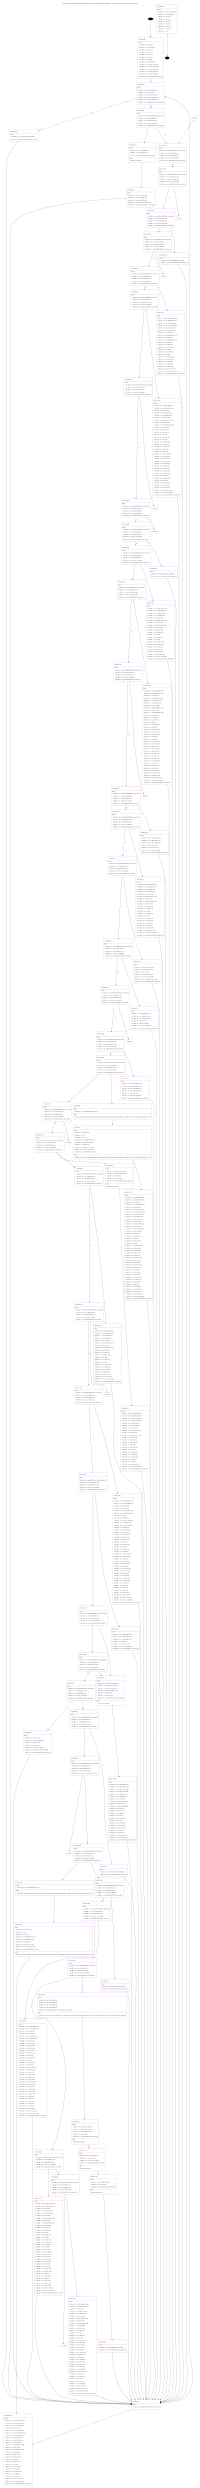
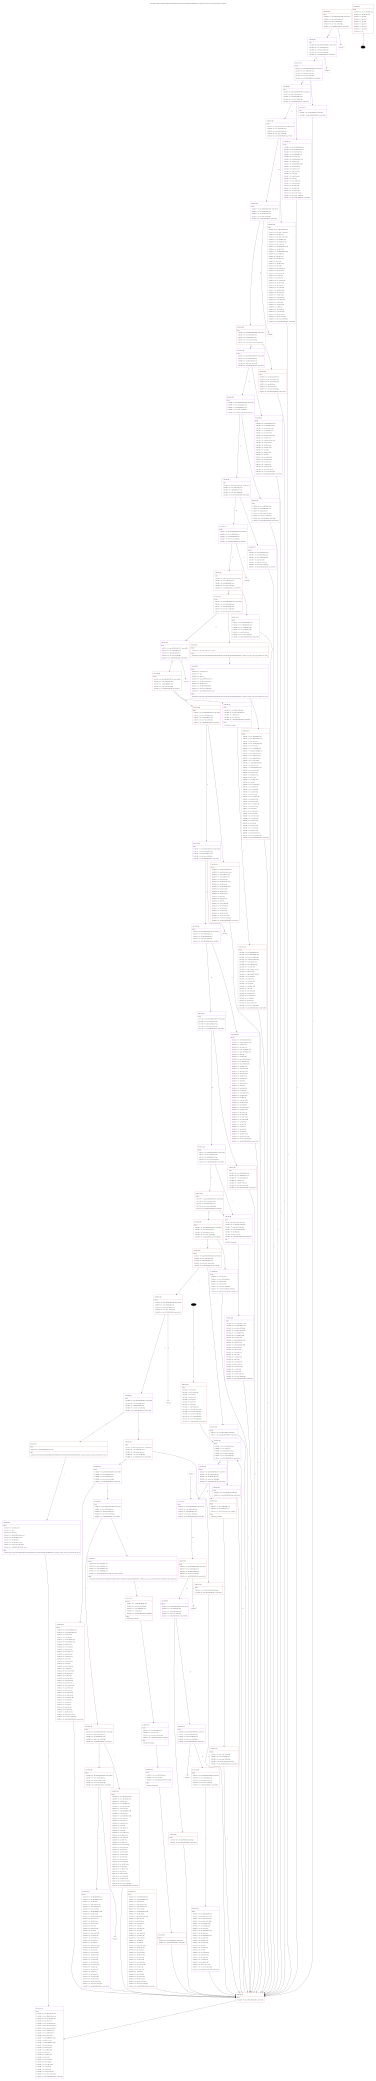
(145, 300) -> none
